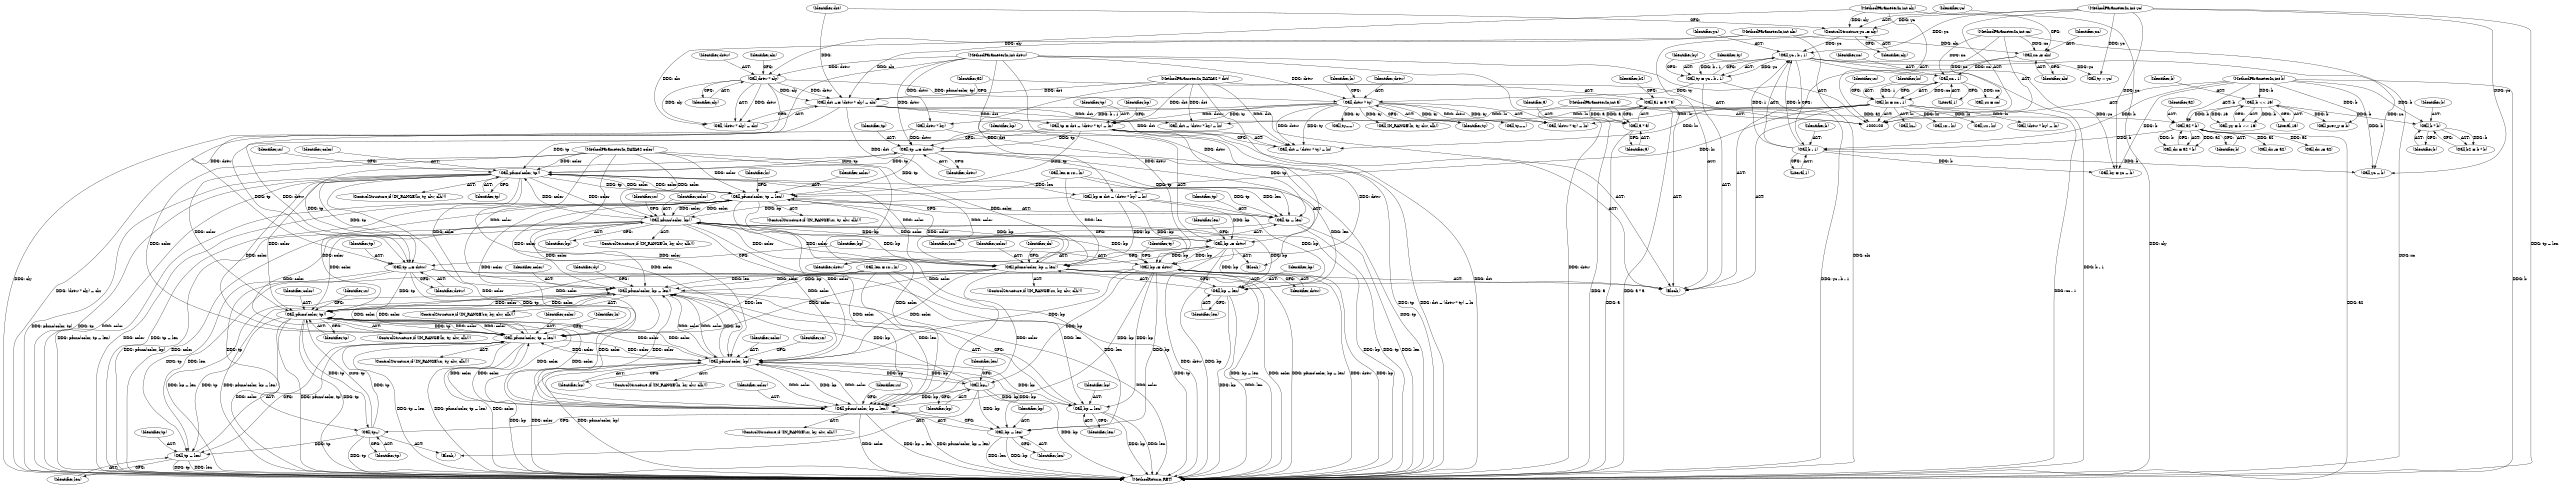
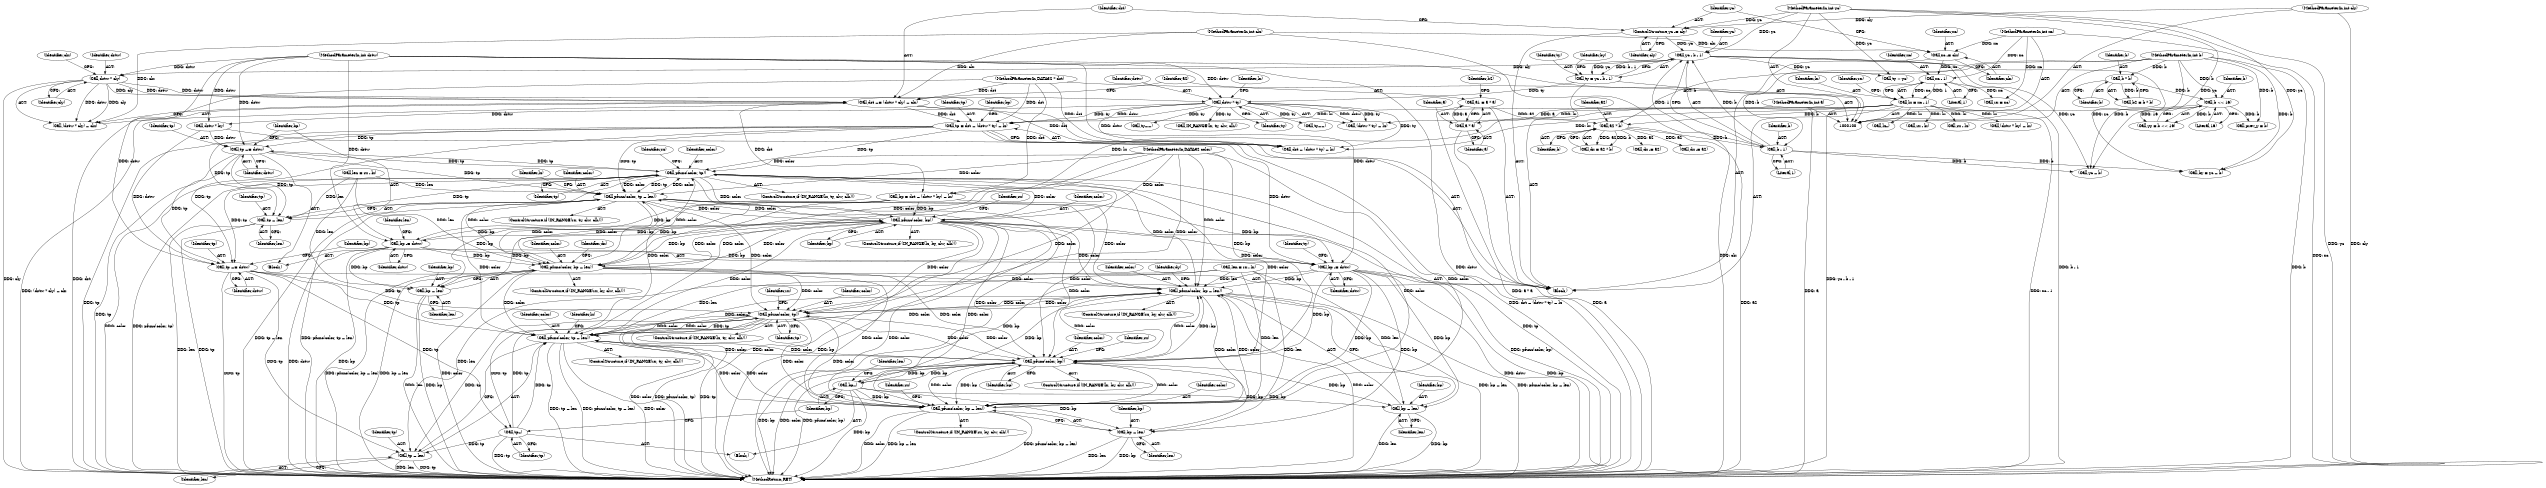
(1308, 28) -> (899, 70)
(827, 56) -> (909, 56)
(955, 91) -> (193, 91)
(1108, 114) -> (502, 114)
(1907, 114) -> (1914, 114)
(2345, 114) -> (2167, 91)
(1195, 126) -> none
(2545, 244) -> (2336, 244)
